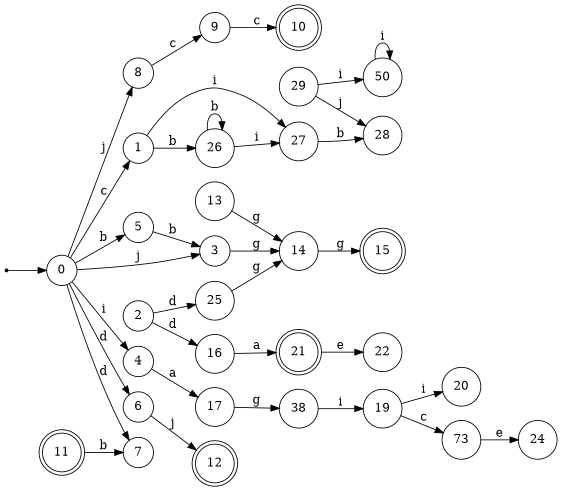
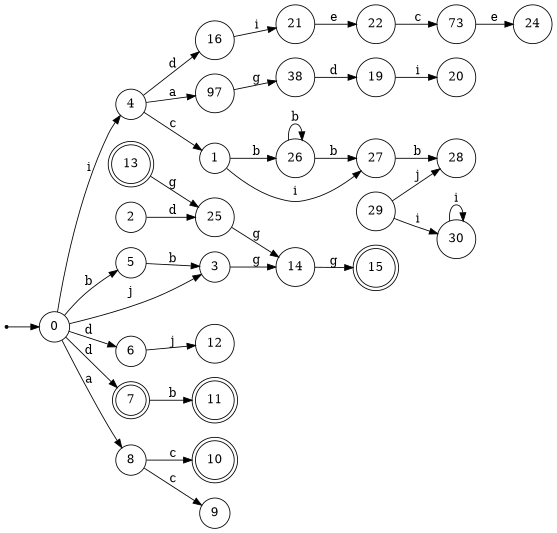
(249, 28) -> (165, 460)
(383, 77) -> (456, 239)
(257, 138) -> (334, 152)
(104, 148) -> (89, 380)
(215, 201) -> (131, 164)
(98, 213) -> (169, 129)
(253, 224) -> (171, 189)
(171, 332) -> (168, 76)
(257, 346) -> (257, 26)
(299, 352) -> (295, 24)
(341, 402) -> (334, 71)
(215, 407) -> (215, 93)
(418, 423) -> (412, 24)
(100, 453) -> (167, 400)
(138, 453) -> (131, 400)
(215, 463) -> (215, 344)
